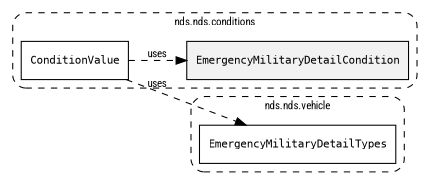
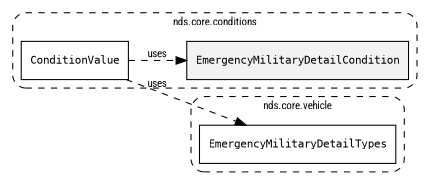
(215, 23) -> (215, 23)
(298, 107) -> (298, 107)
